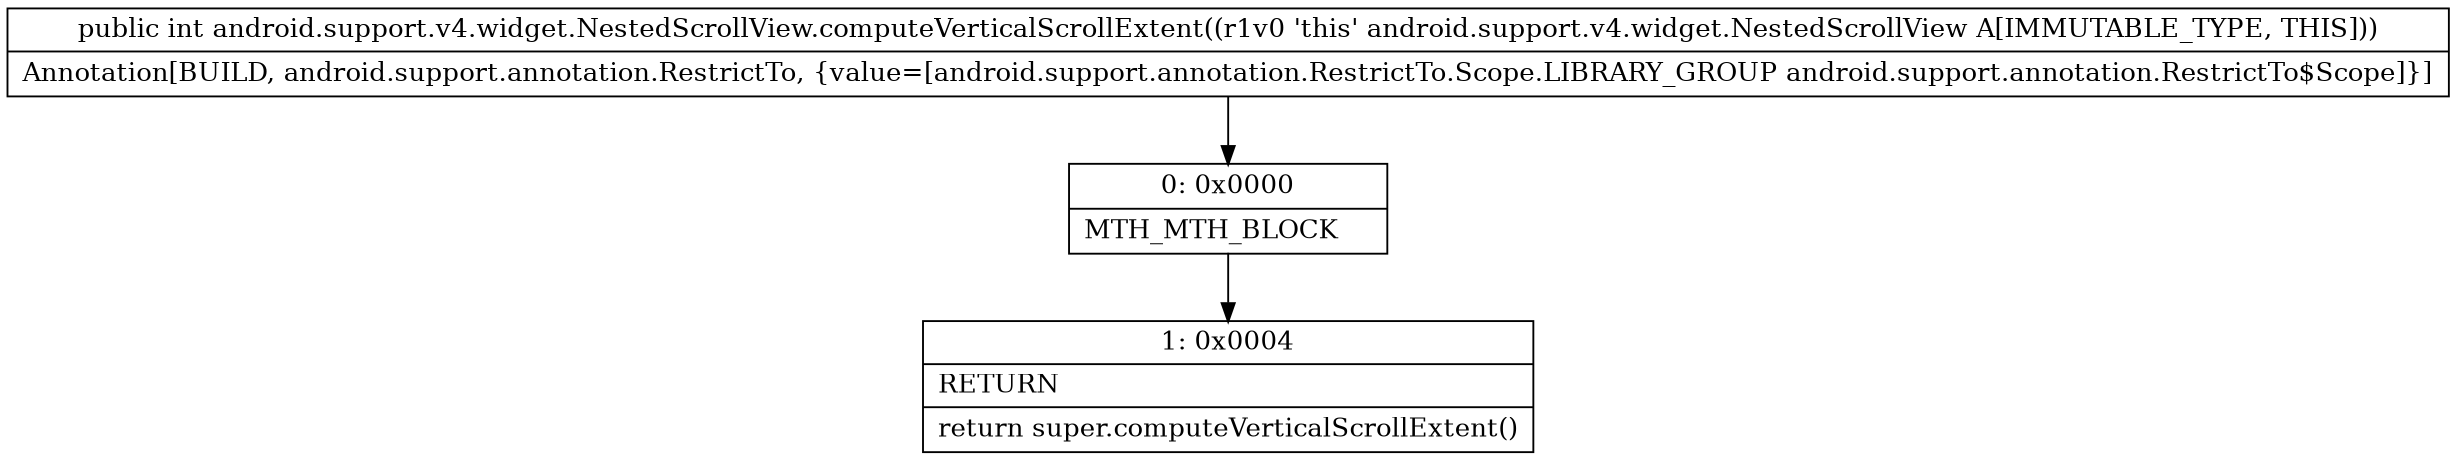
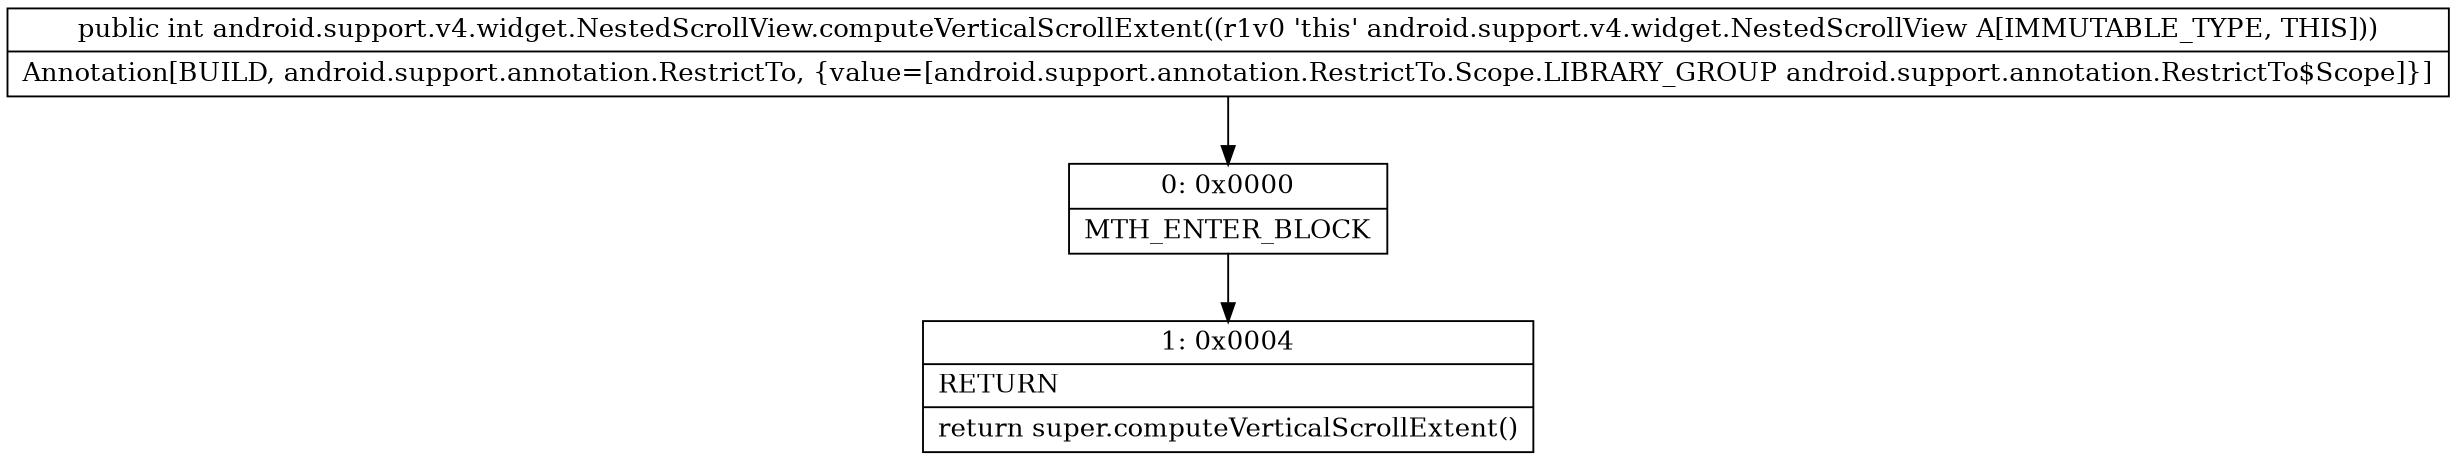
(1211, 230) -> (1228, 230)
